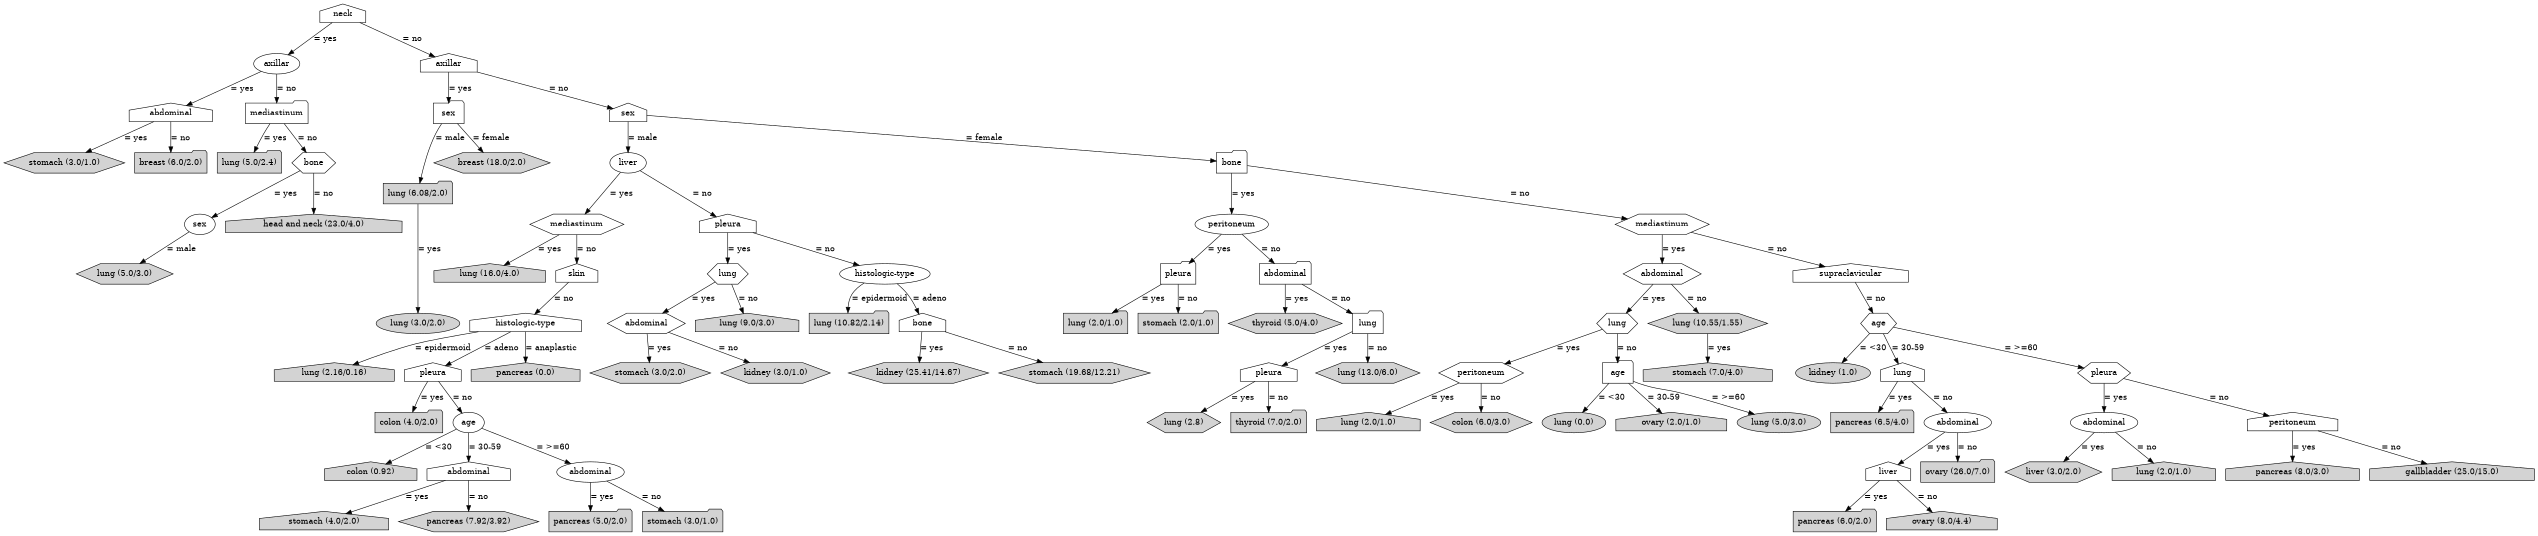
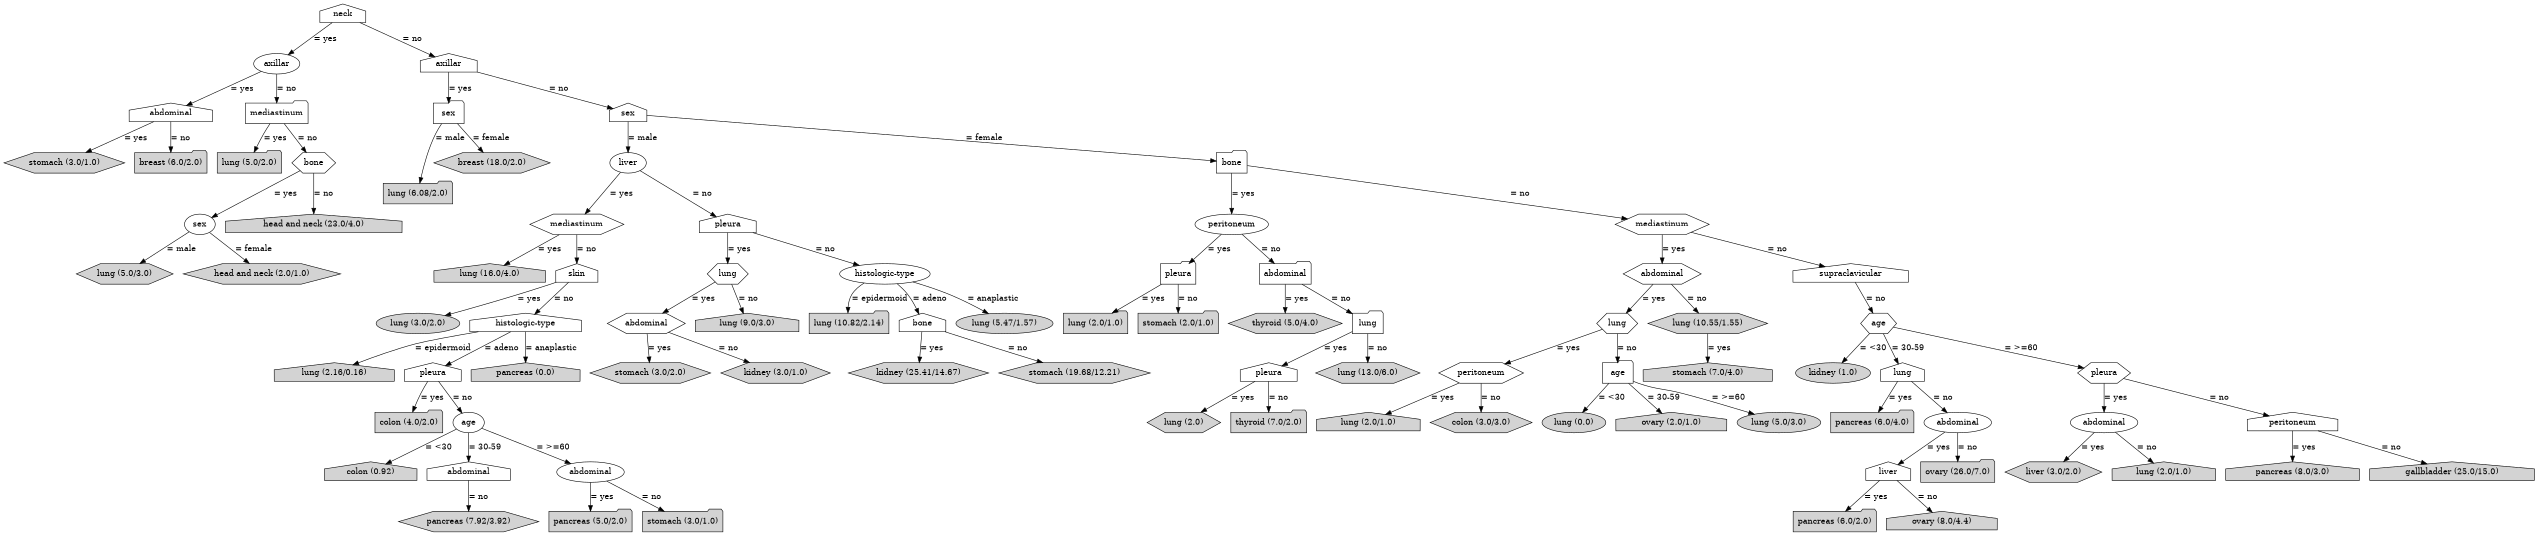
(249, 163) -> (249, 163)
(418, 256) -> (504, 299)
none -> (262, 274)
none -> (1004, 323)
(1184, 423) -> (1184, 423)
(1481, 423) -> (1481, 423)
(1872, 423) -> (1872, 423)
(324, 522) -> none
